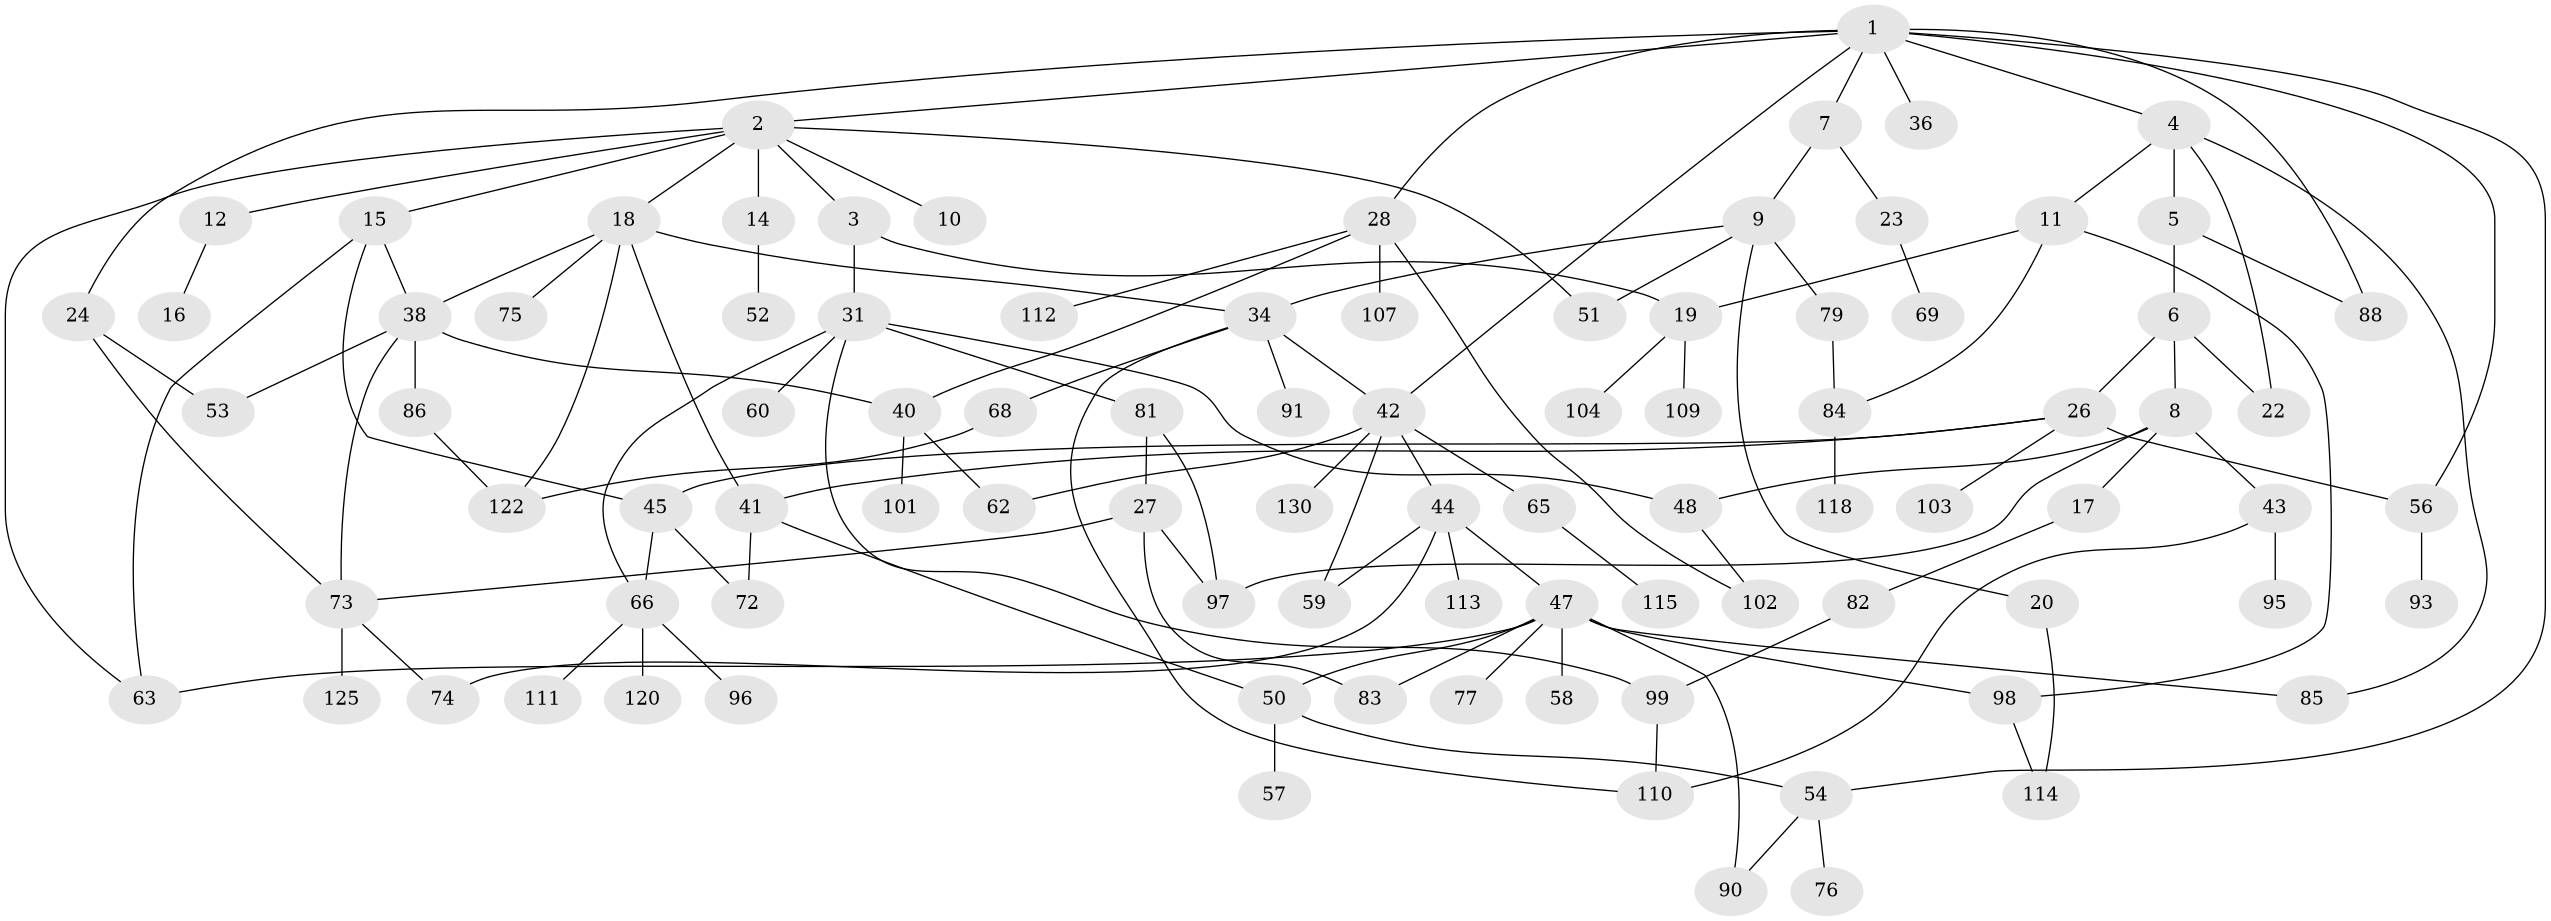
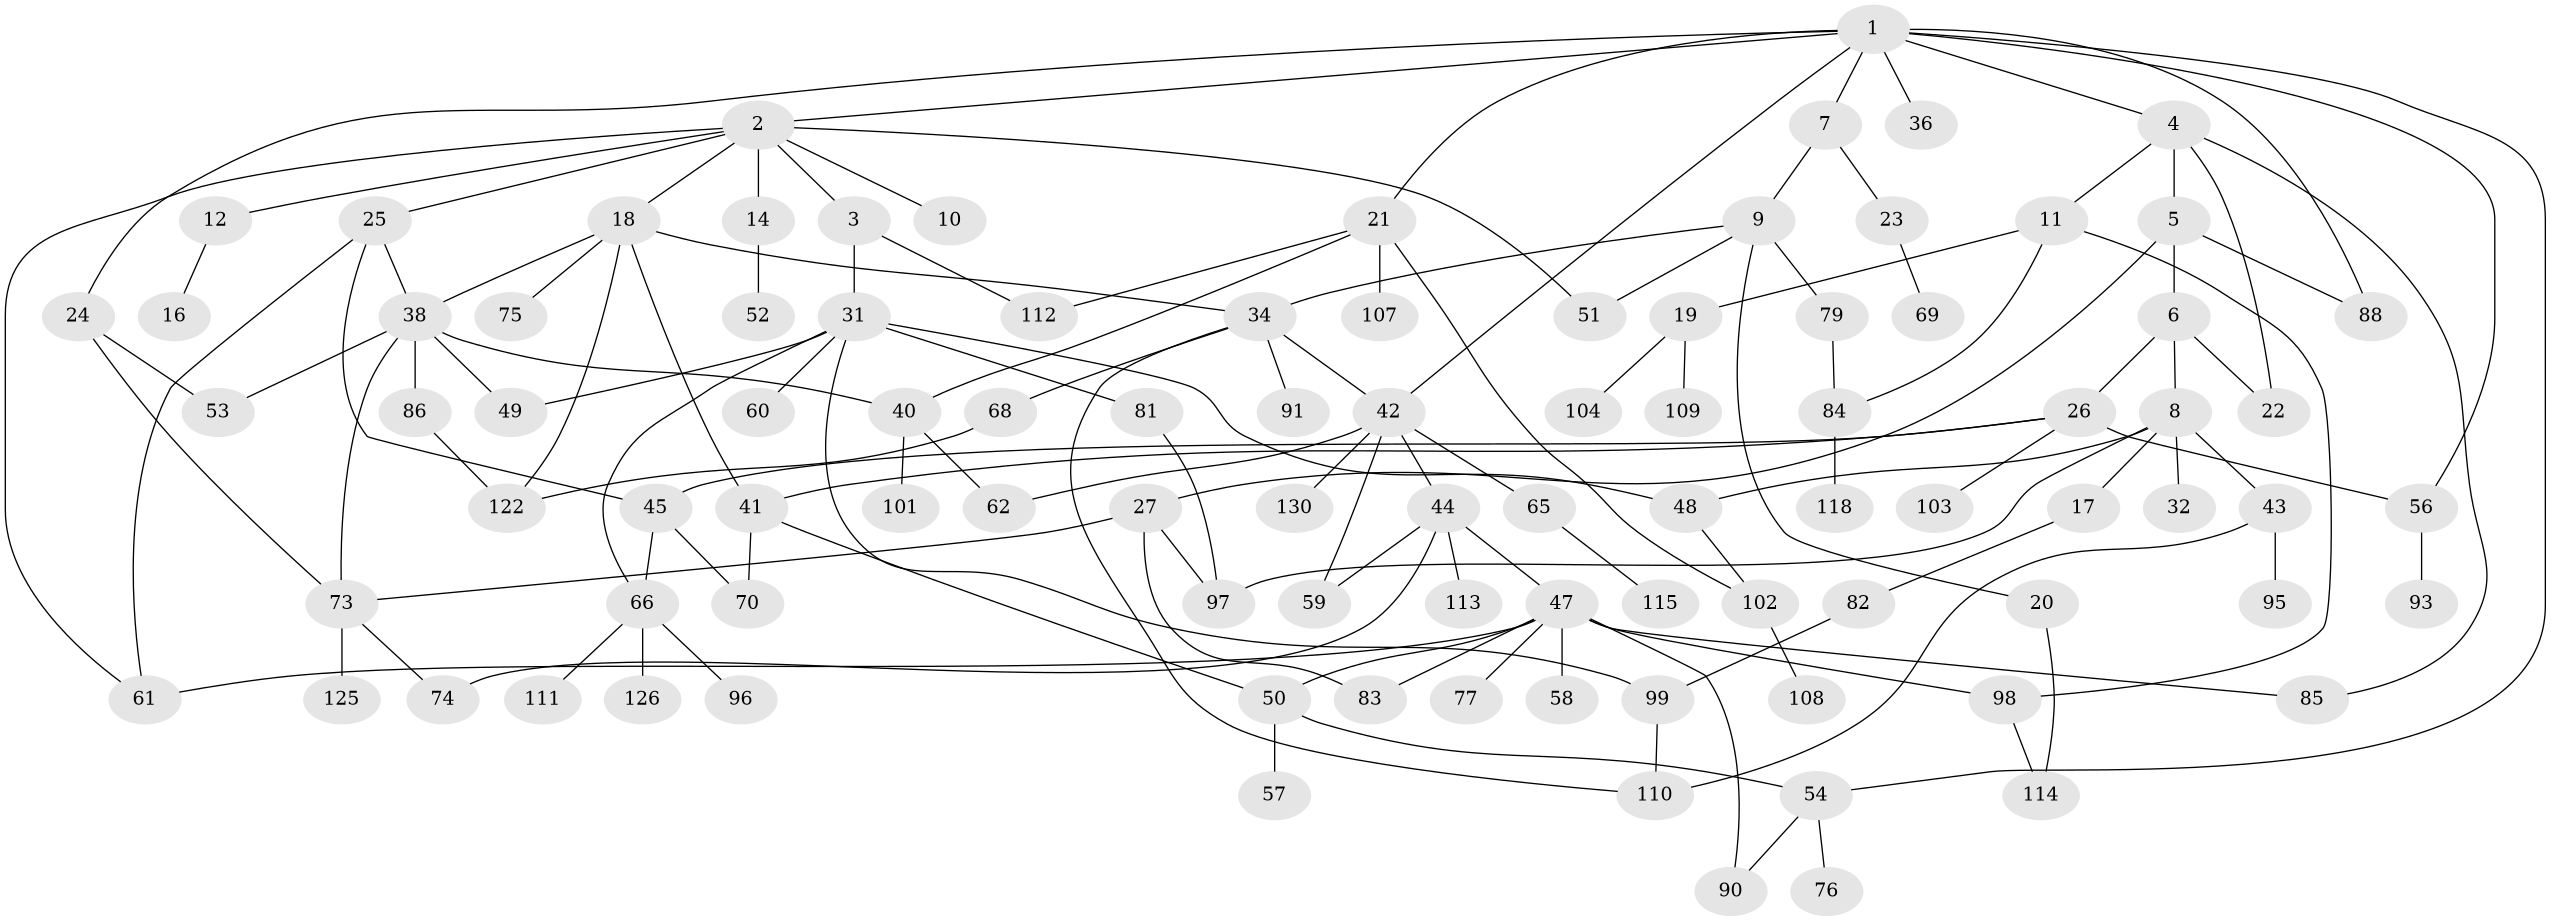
(375, 221) -> (375, 221)
(1380, 221) -> (1380, 221)
(1231, 272) -> (946, 268)
none -> (511, 412)
(1146, 464) -> (1701, 480)
none -> (2179, 508)
(748, 604) -> (748, 604)
(145, 700) -> (145, 700)
(643, 700) -> (643, 700)
none -> (1807, 700)
